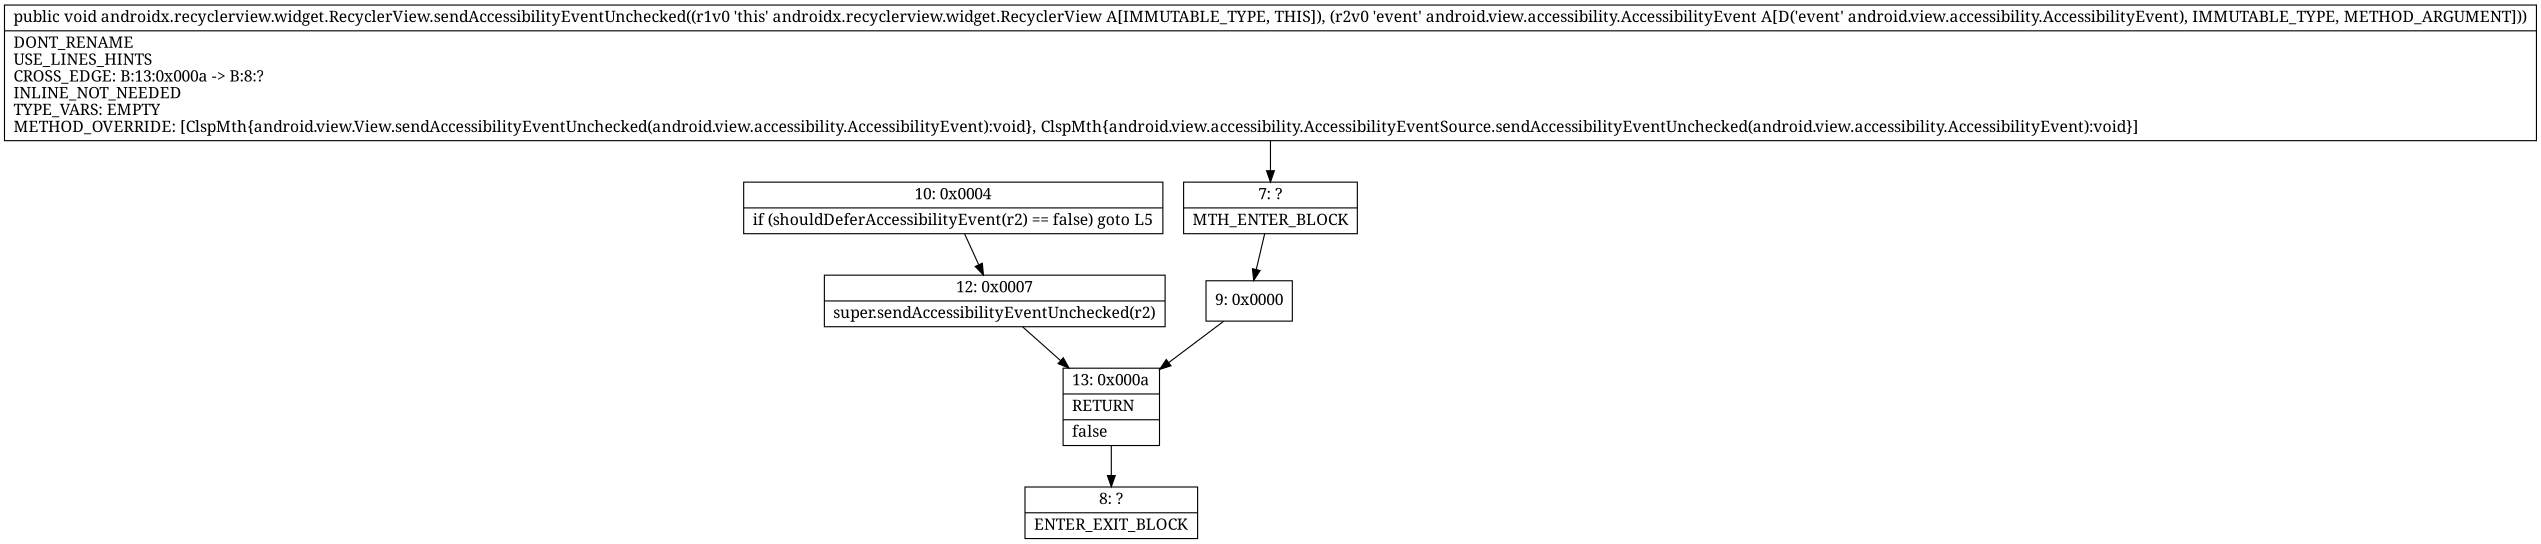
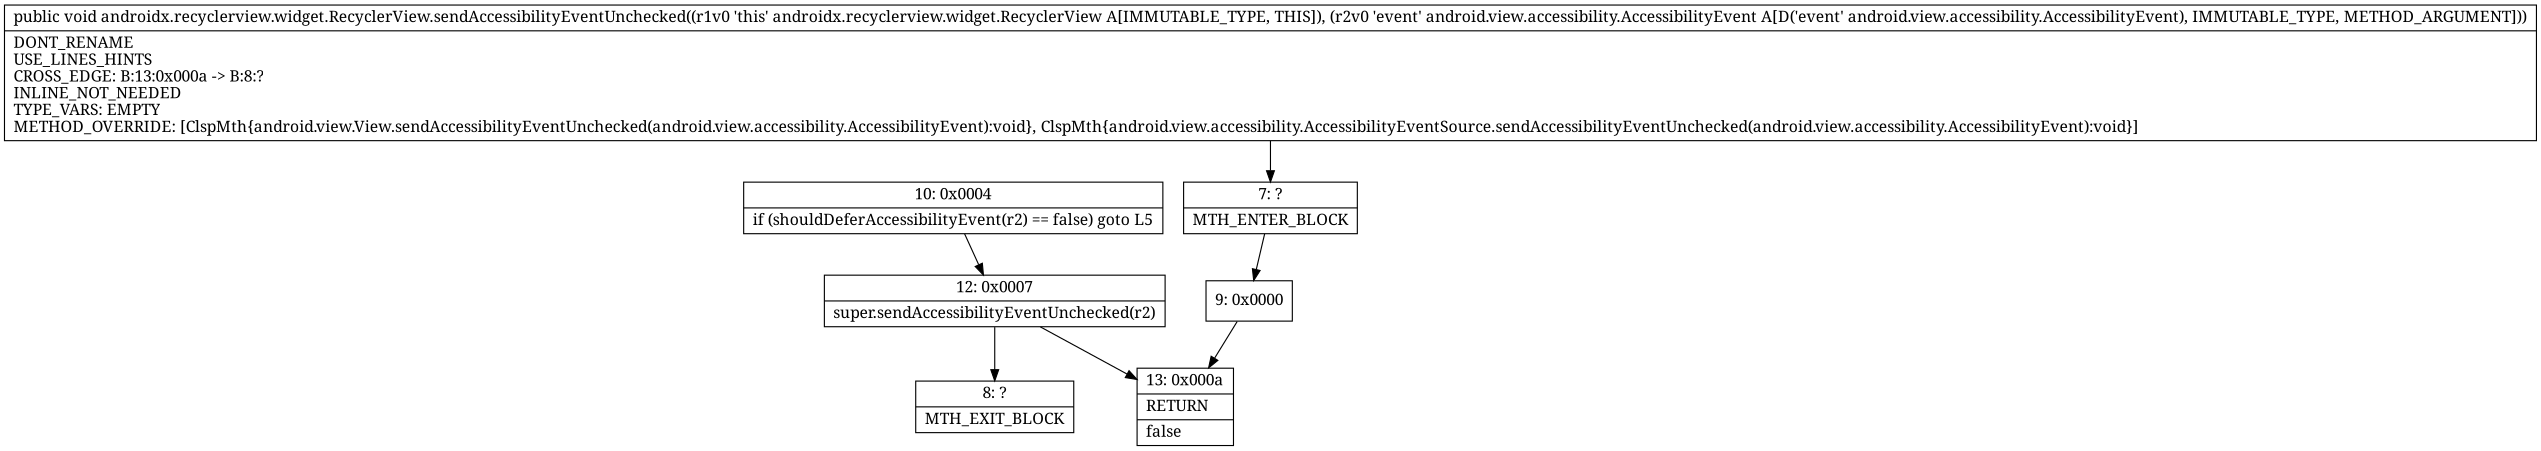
(1111, 461) -> (995, 348)
(1111, 525) -> (995, 419)
